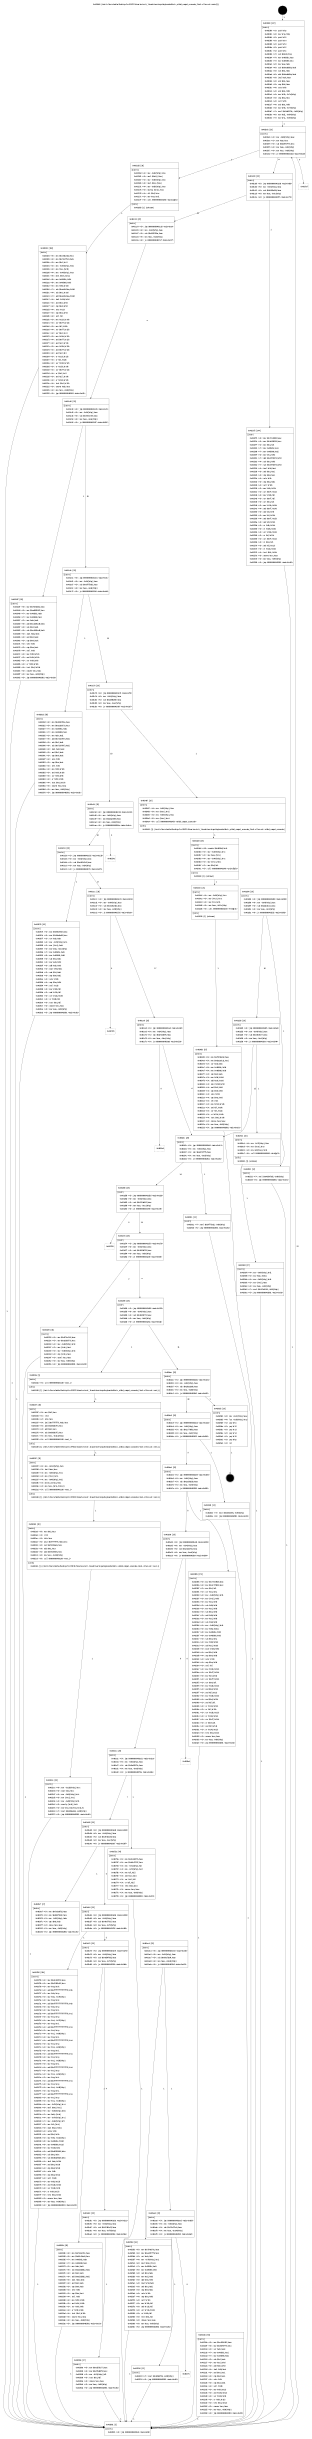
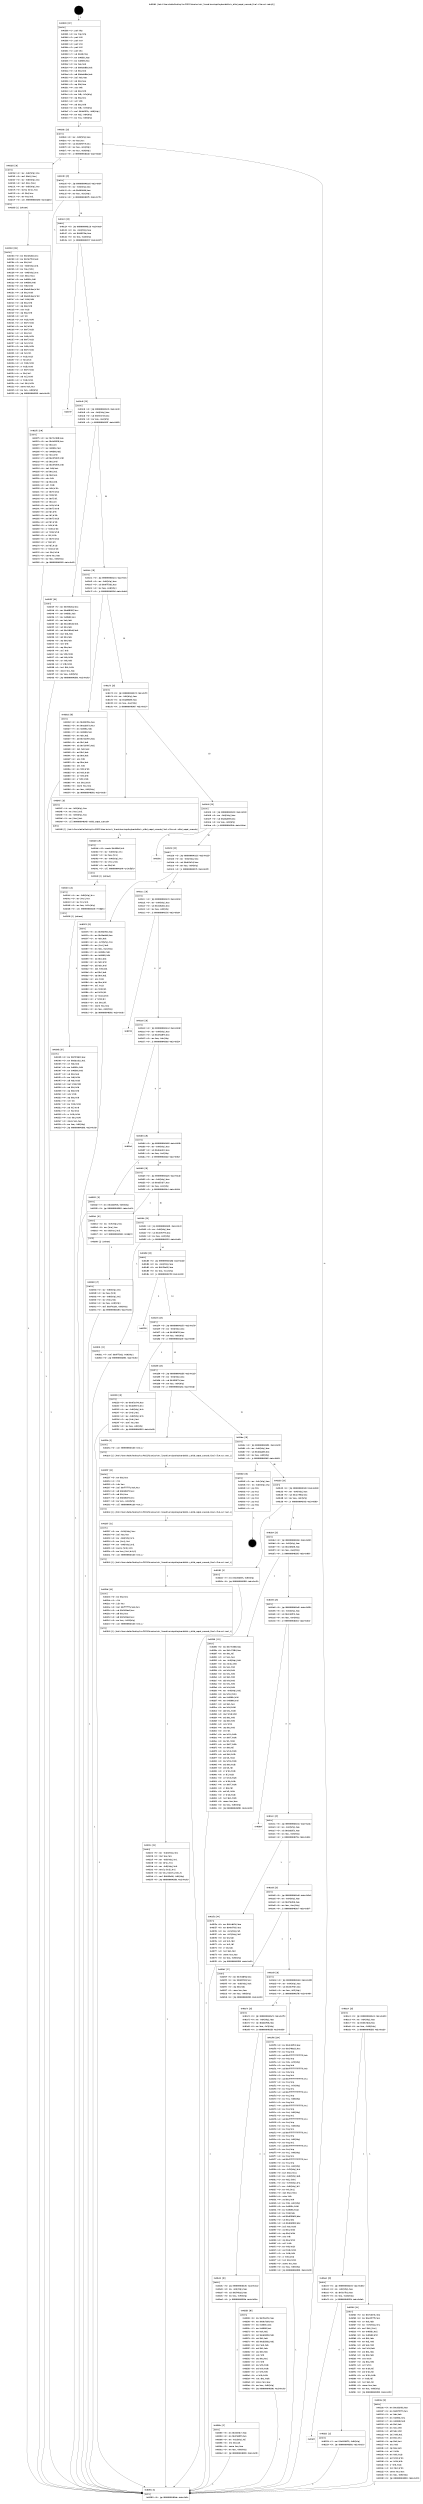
(301, 170) -> (73, 326)
(175, 1090) -> (158, 1088)
